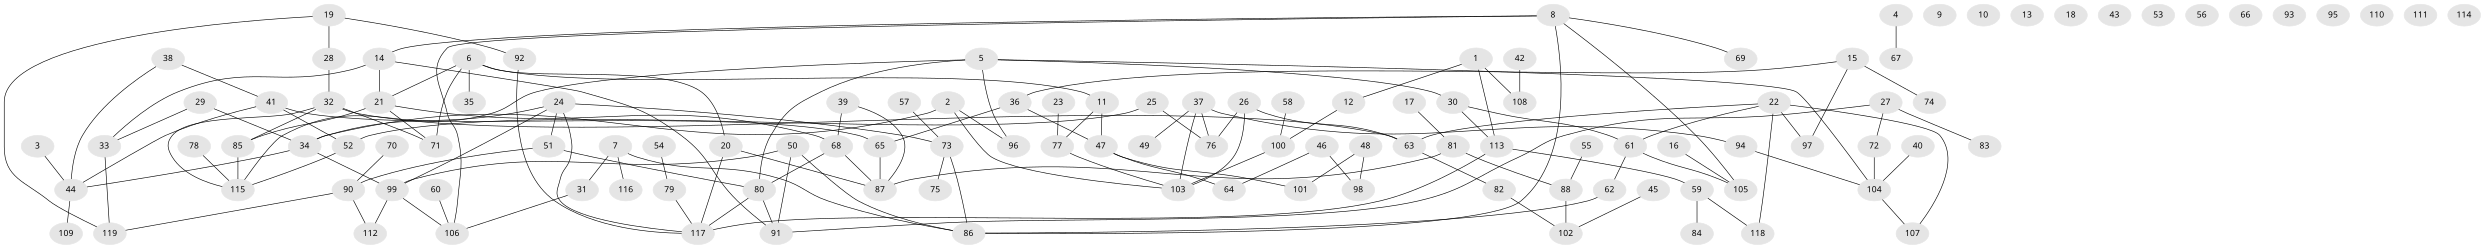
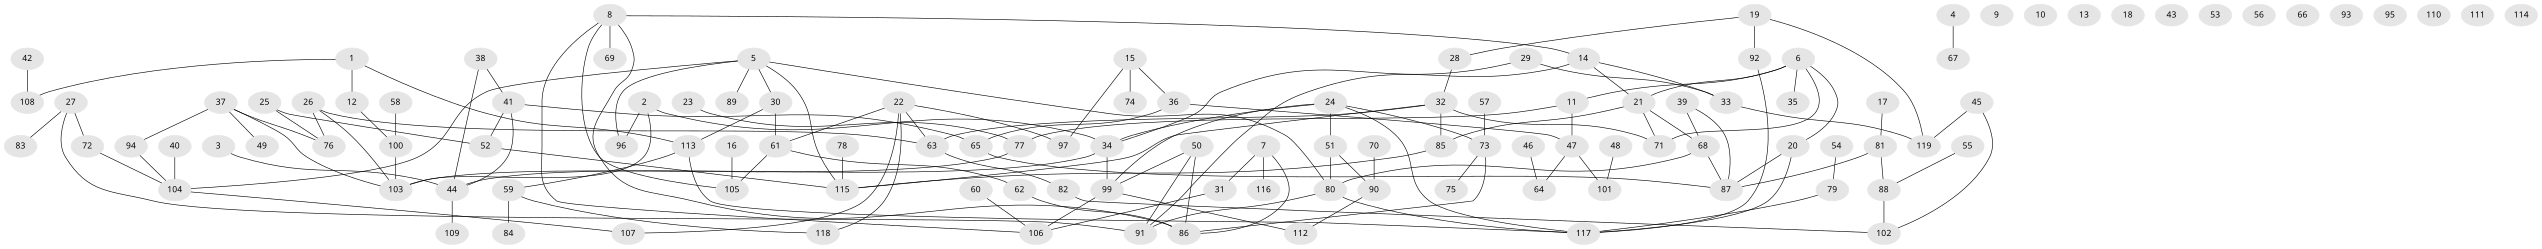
none -> (732, 103)
(1358, 190) -> none
(229, 212) -> (1950, 124)
